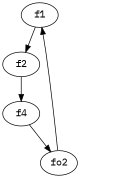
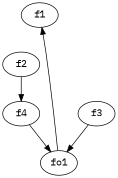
(32, 36) -> none
none -> (97, 114)
(59, 163) -> (59, 163)
